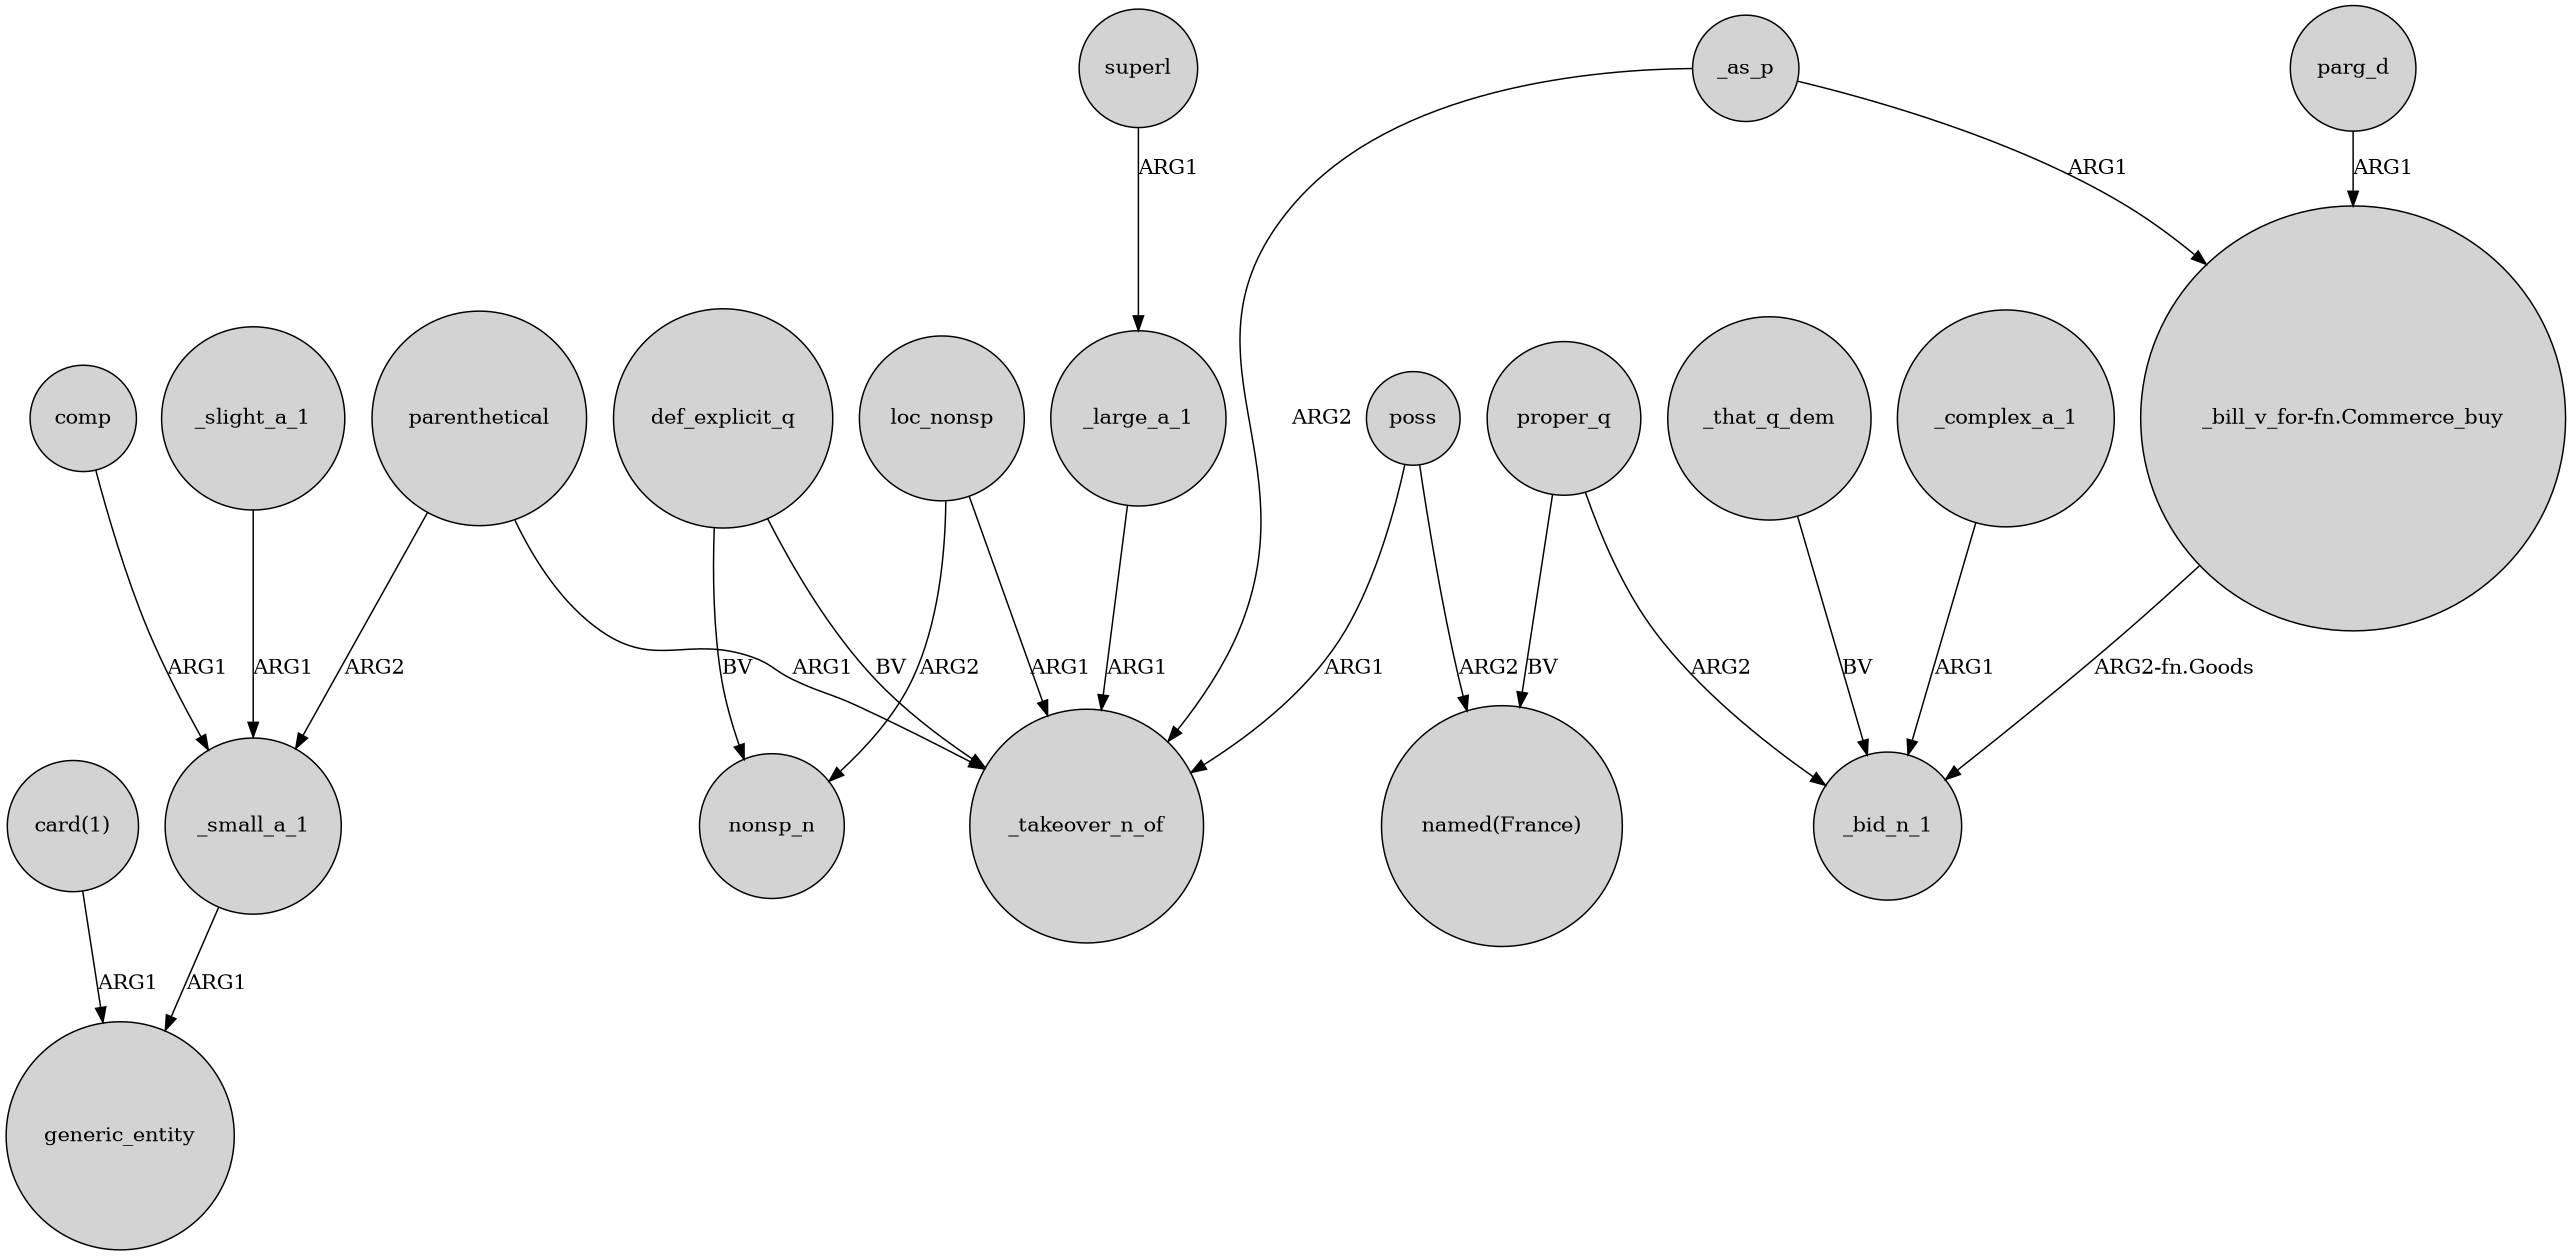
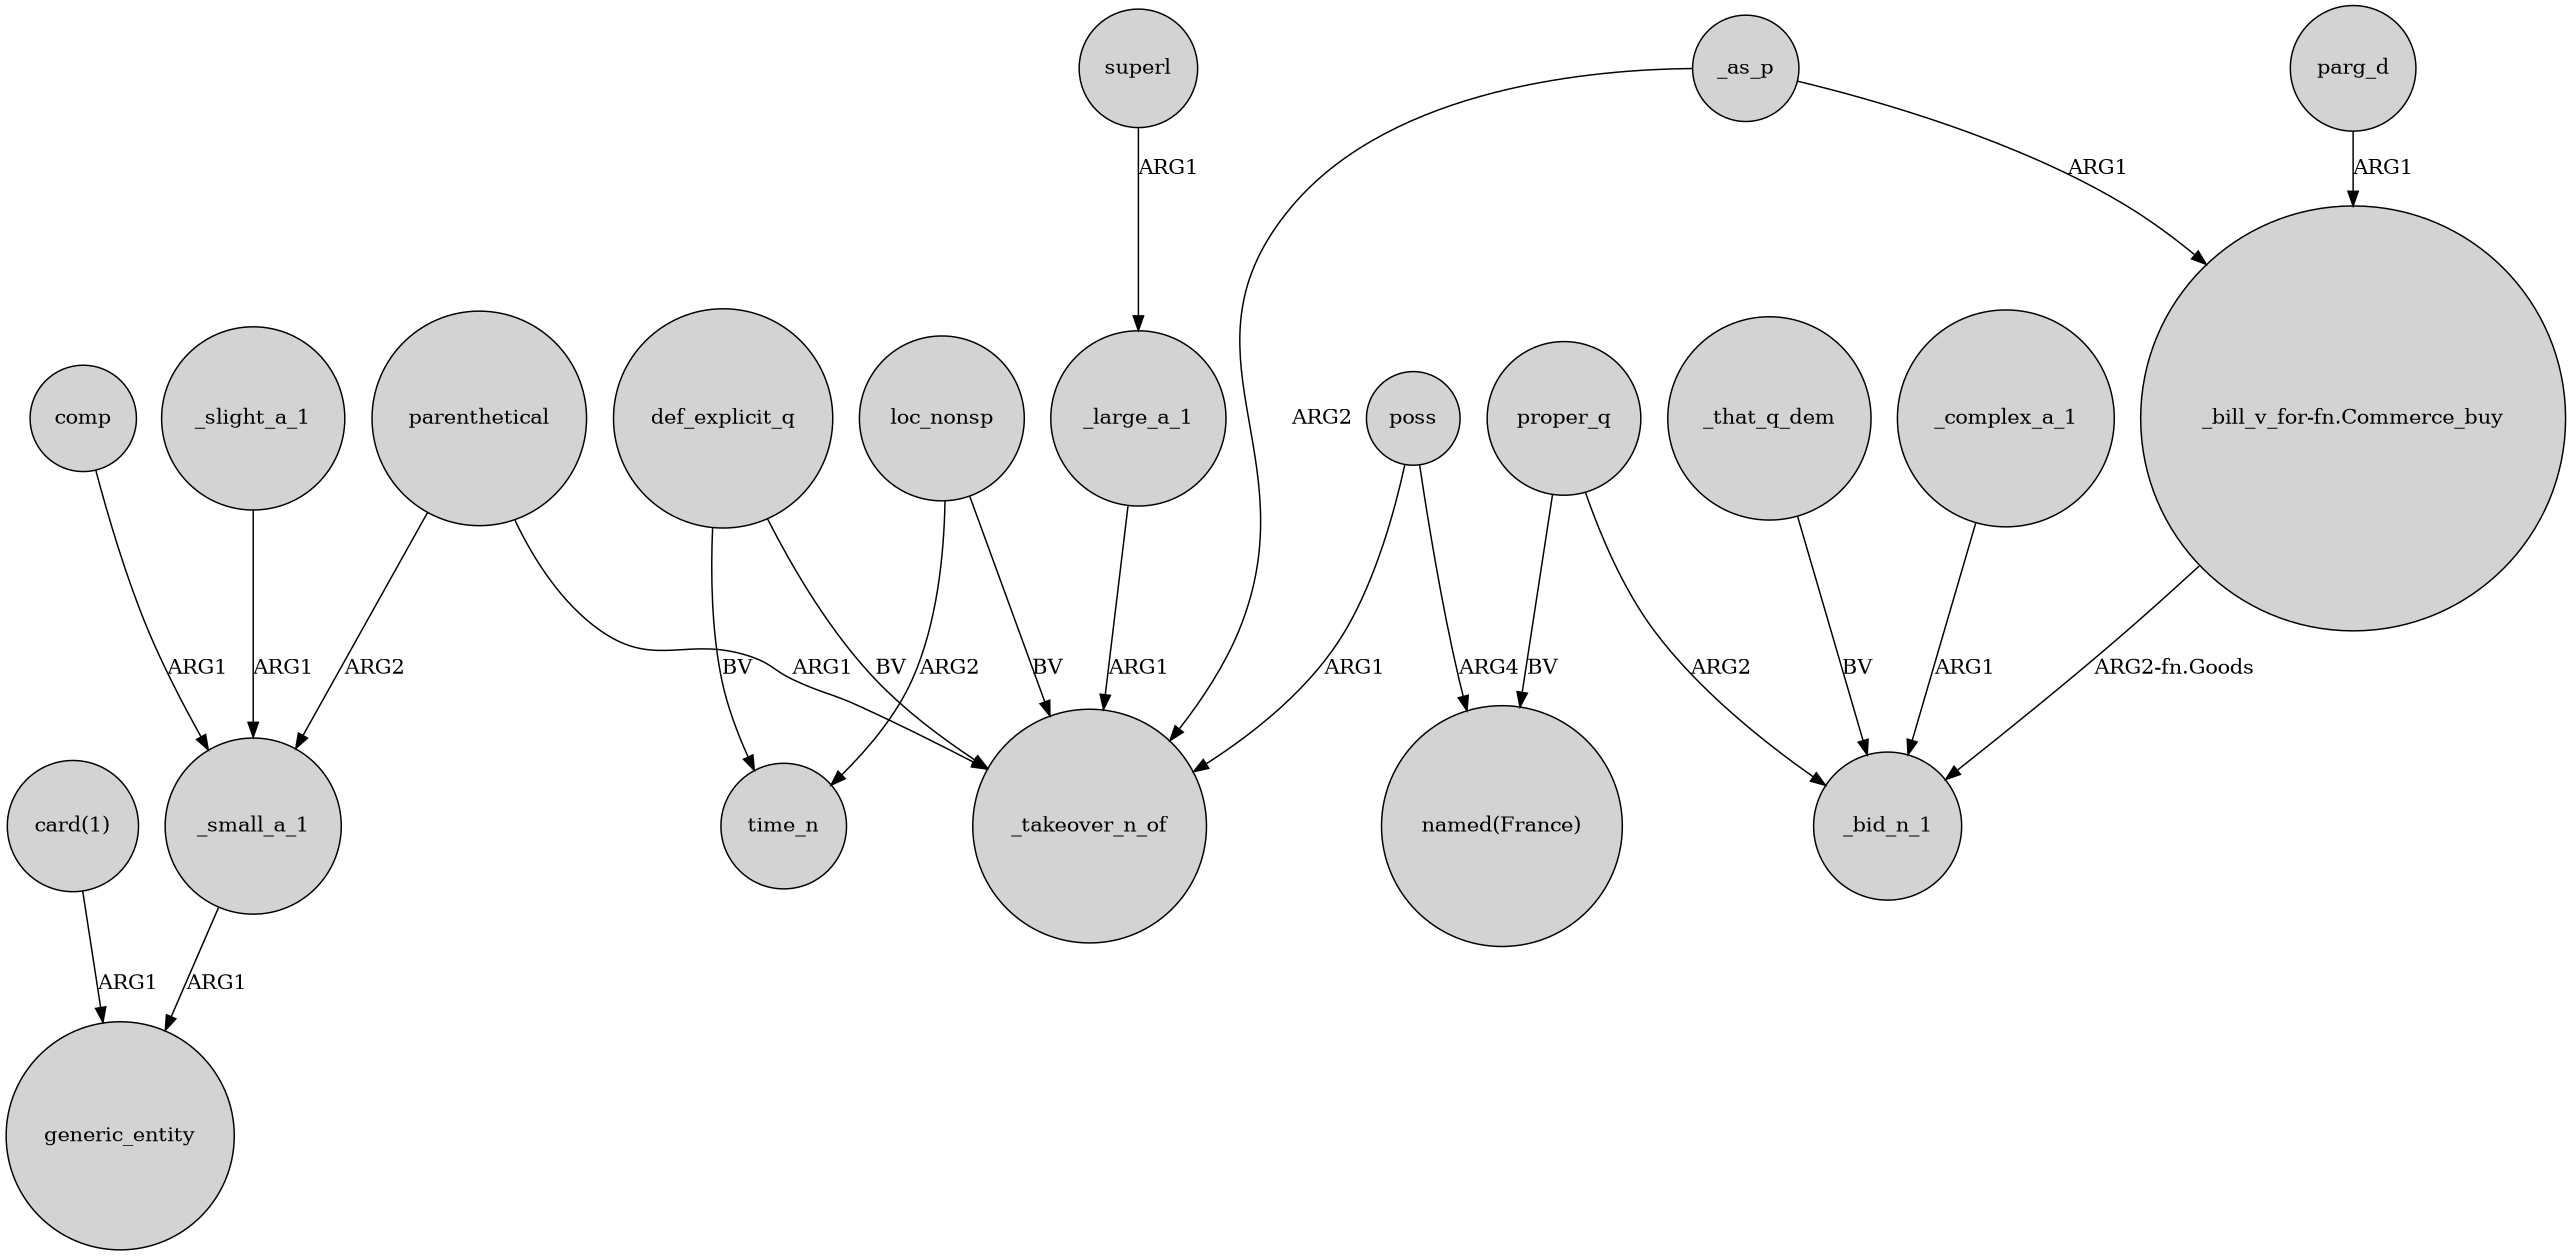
(1061, 668) -> (1048, 668)
(1489, 668) -> (1489, 668)
(772, 826) -> (784, 826)
